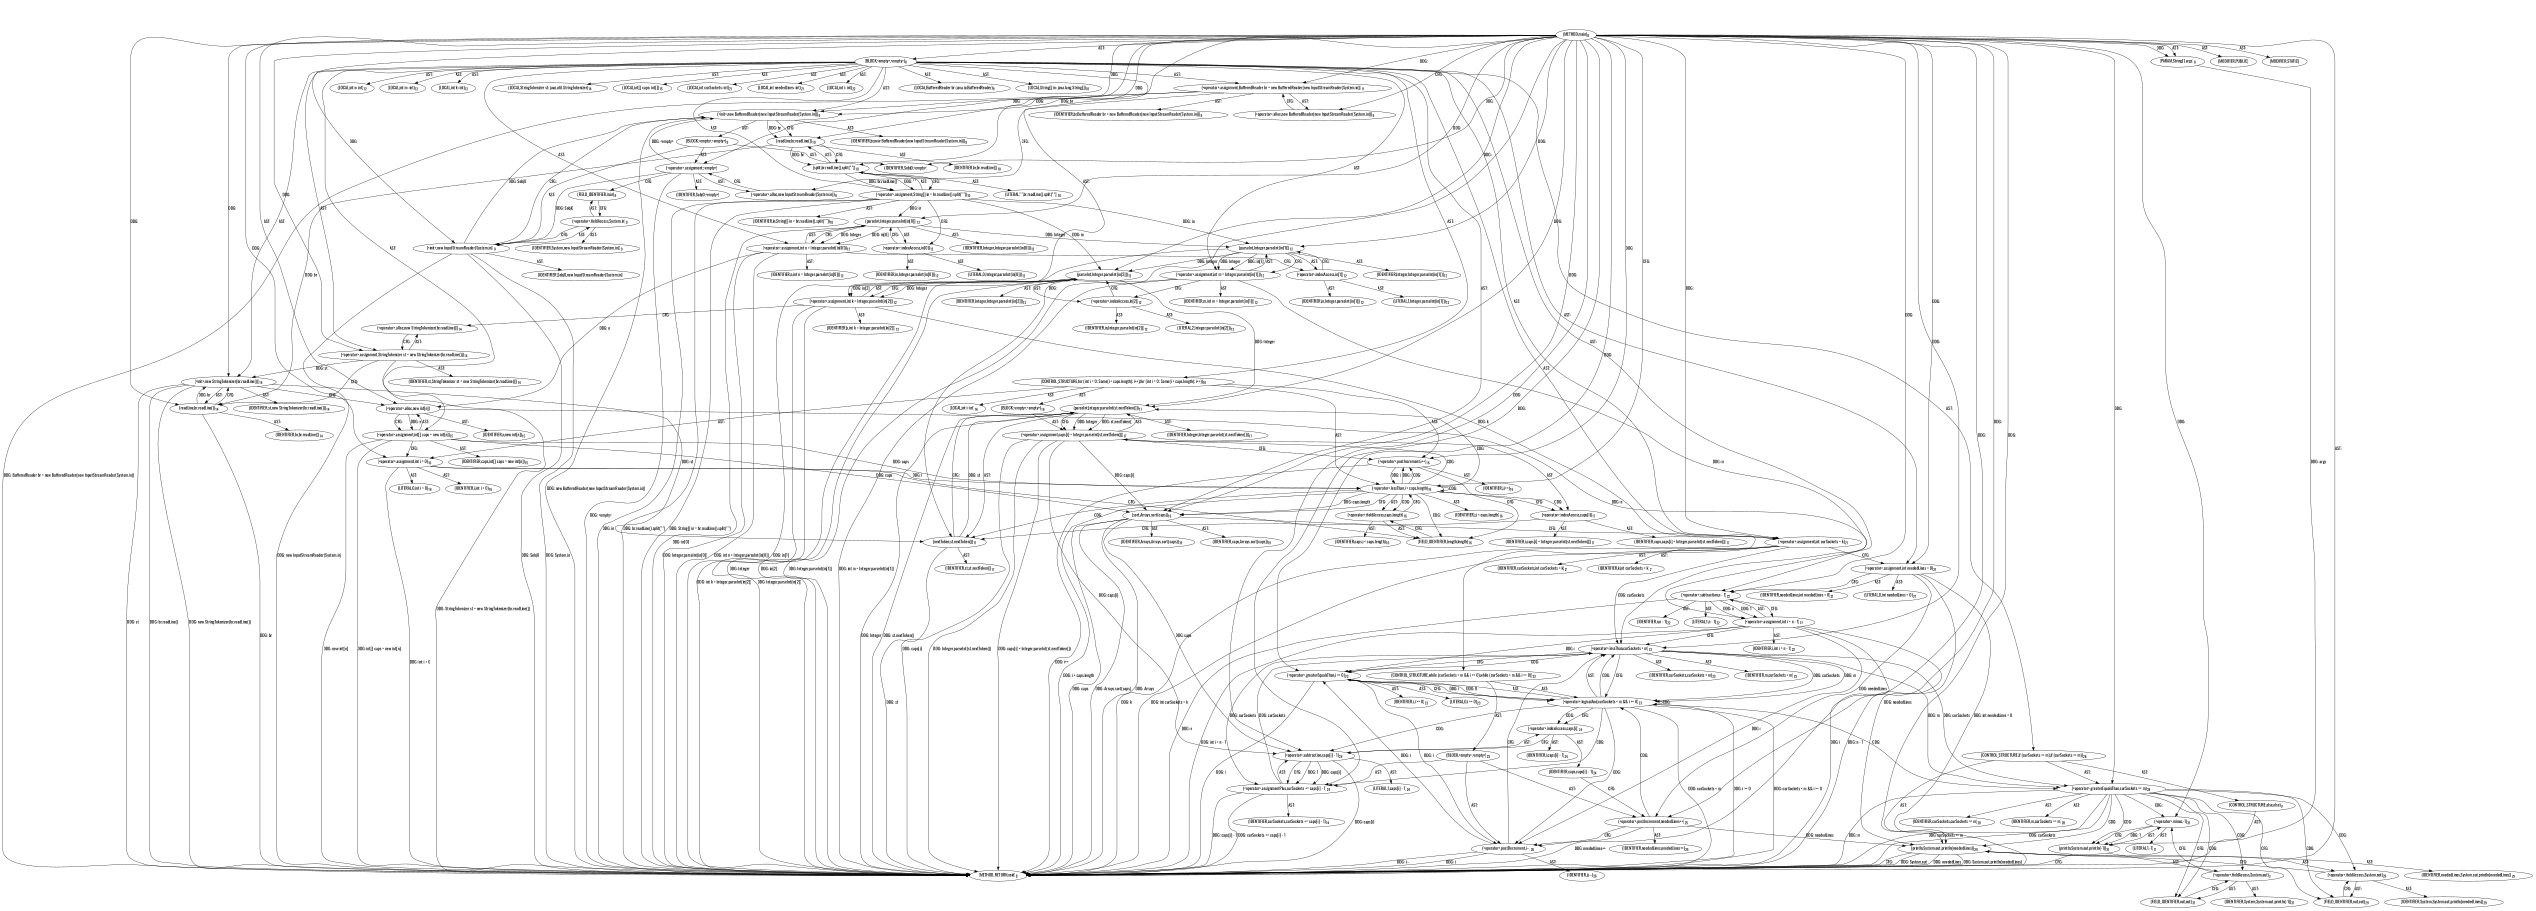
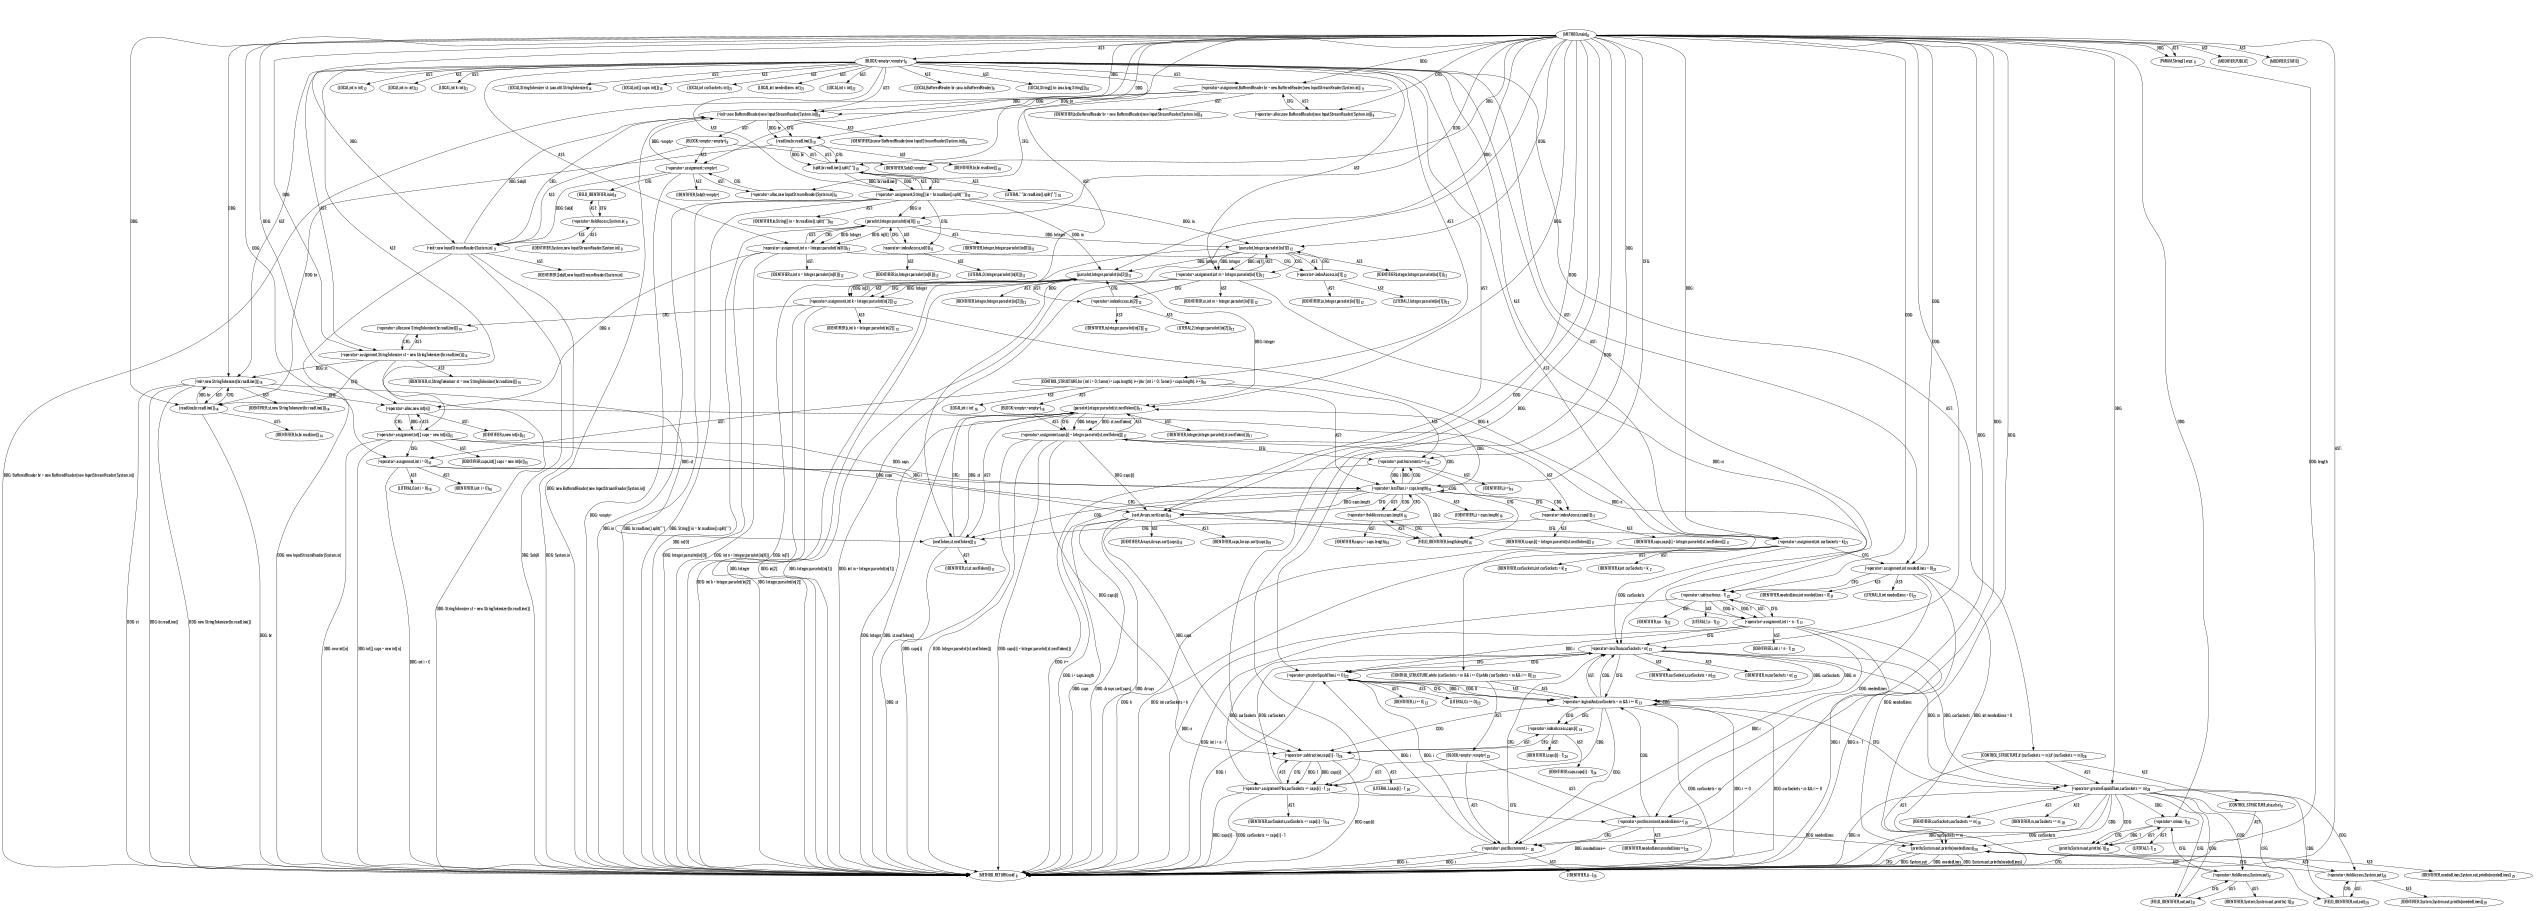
(268, 222) -> (268, 222)
(546, 239) -> none
(2319, 462) -> (2319, 462)
(1877, 743) -> (1877, 743)
(1610, 796) -> (1461, 798)
